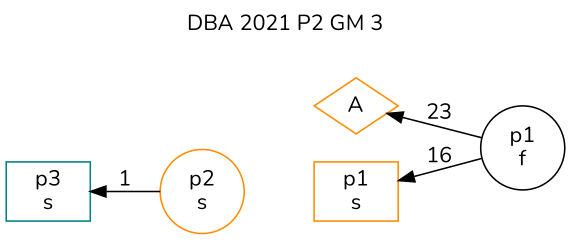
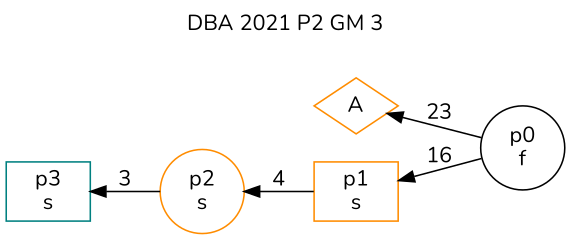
(523, 148) -> (523, 148)
(125, 180) -> (125, 180)
none -> (287, 192)
